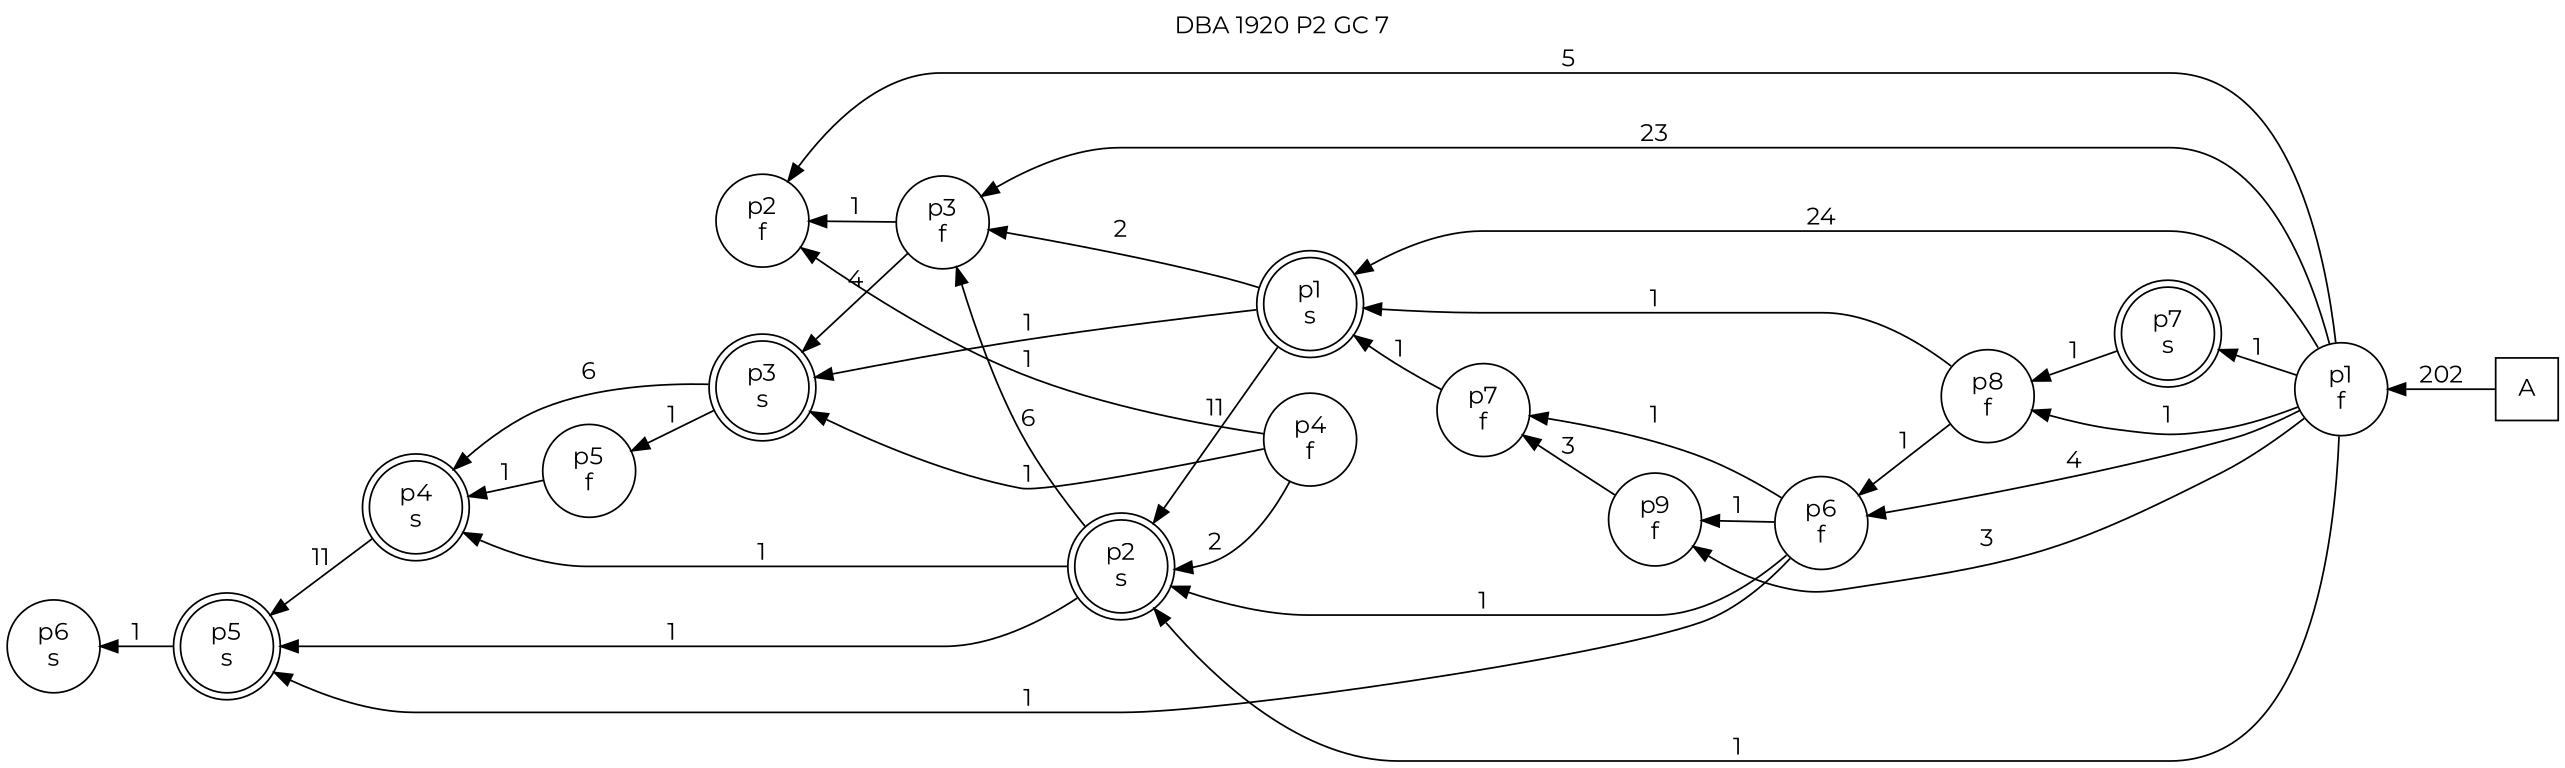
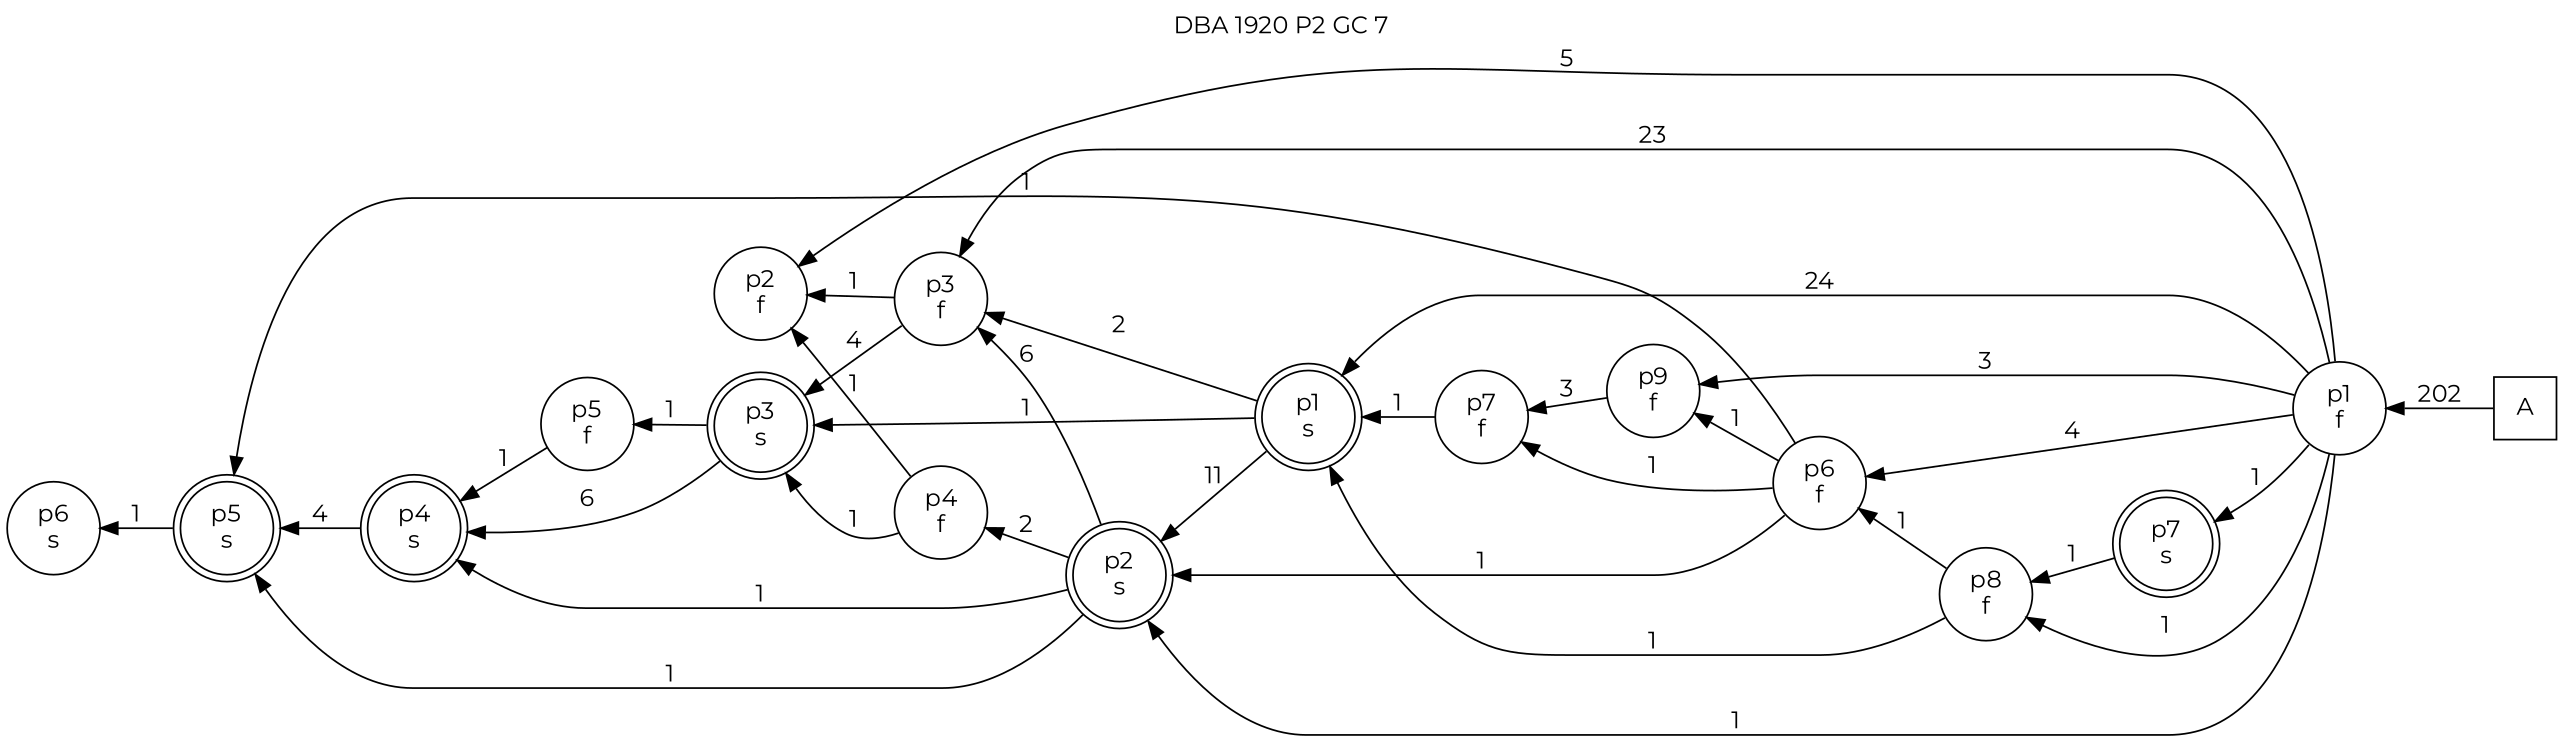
(1251, 536) -> (1035, 546)
(321, 559) -> (321, 515)
